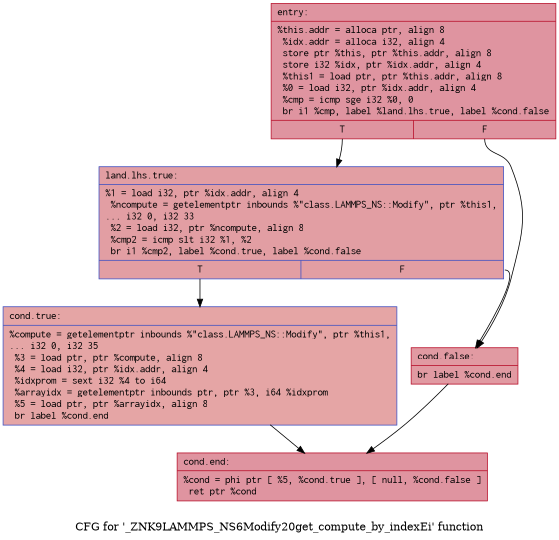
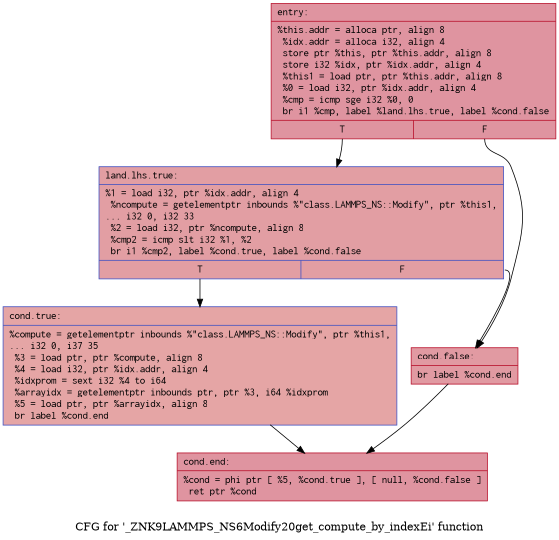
(54, 346) -> (54, 346)
